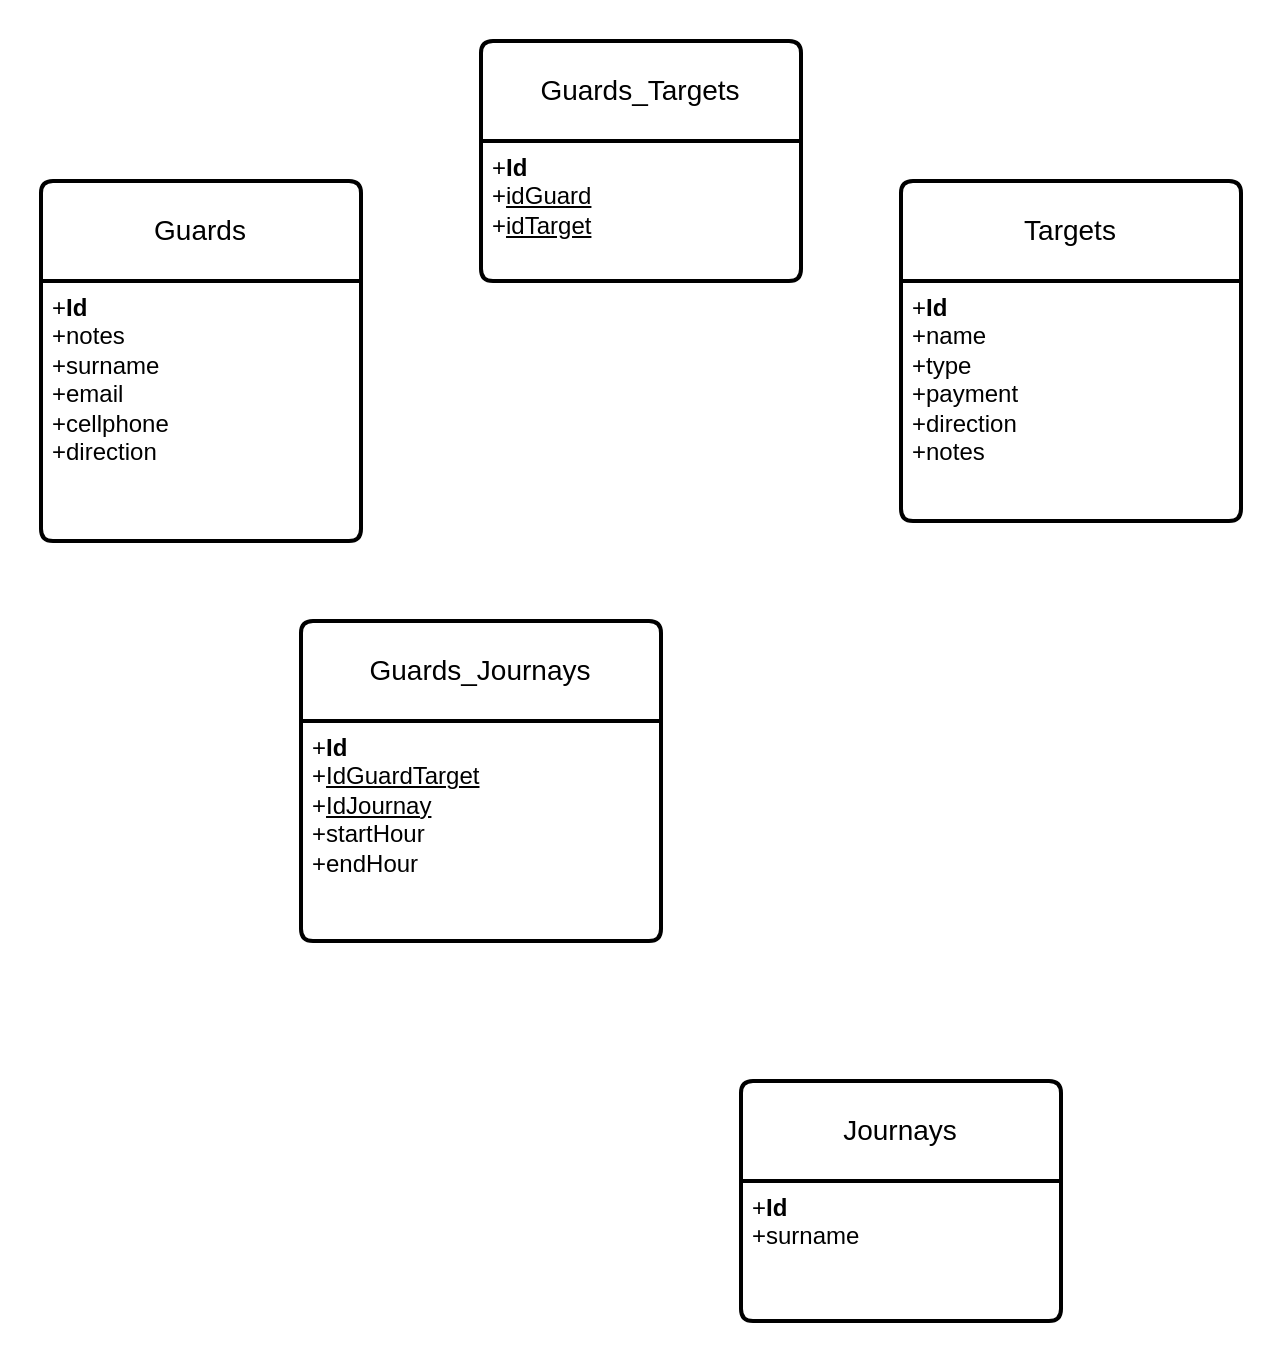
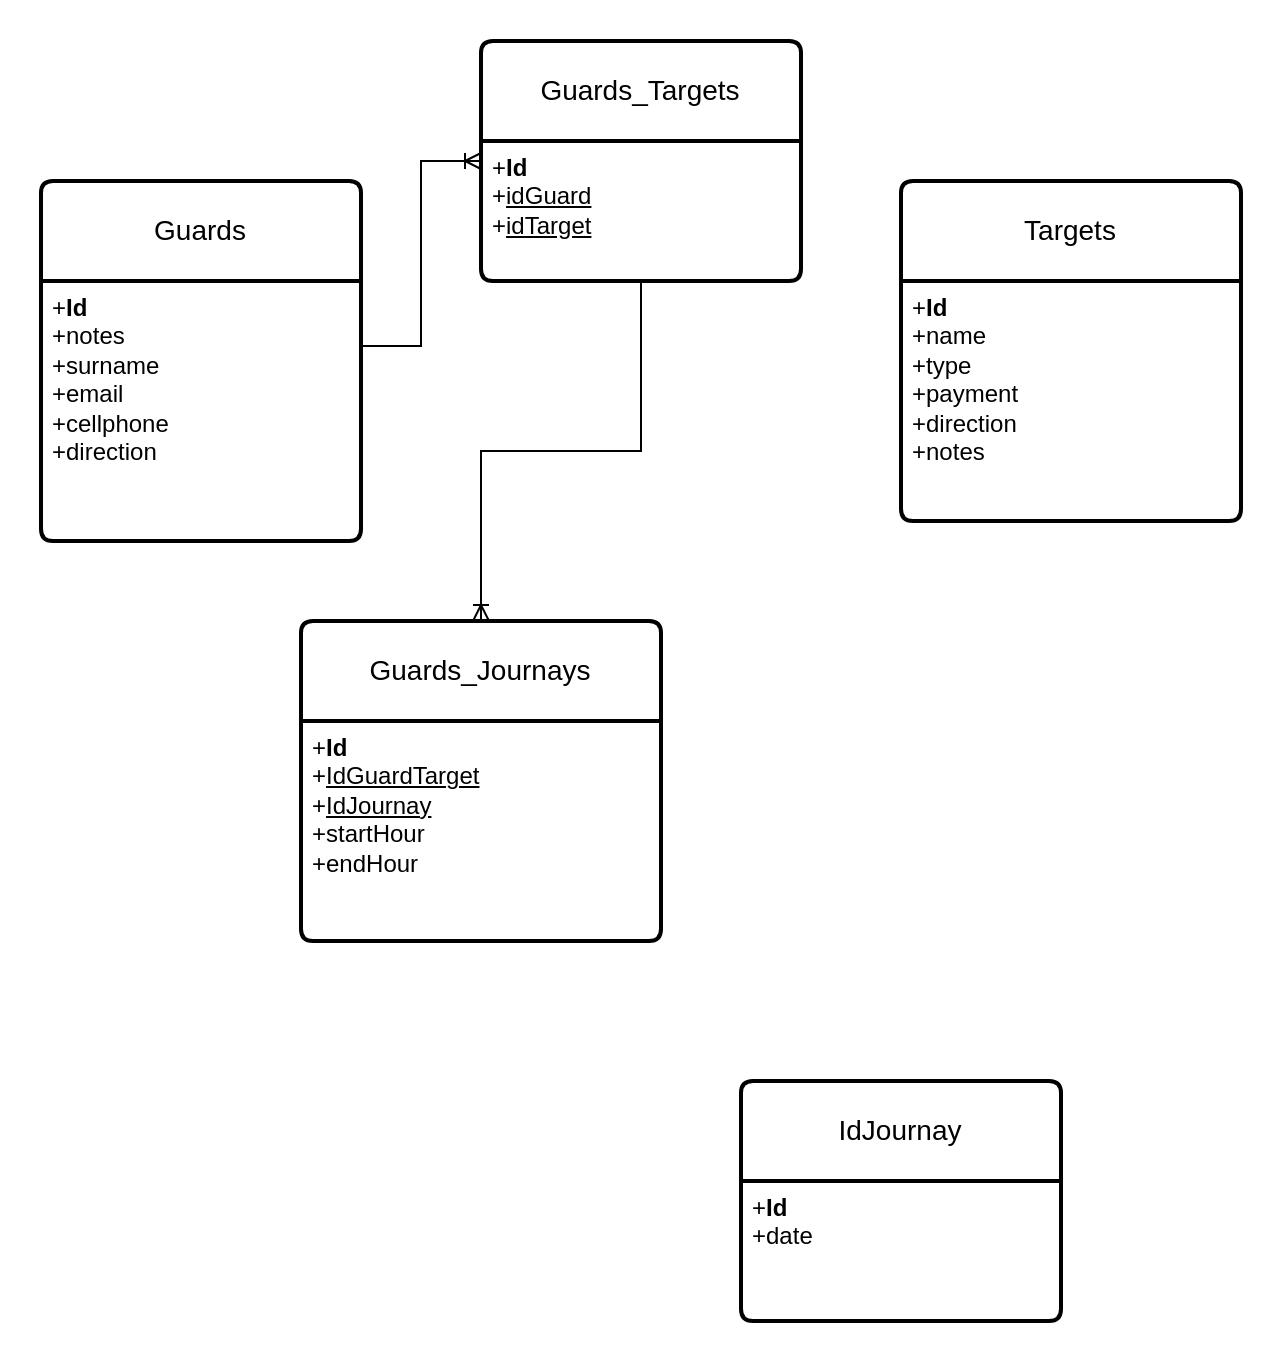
none -> (421, 254)
none -> (560, 451)
(901, 1131) -> (901, 1131)
(807, 1224) -> (787, 1224)
